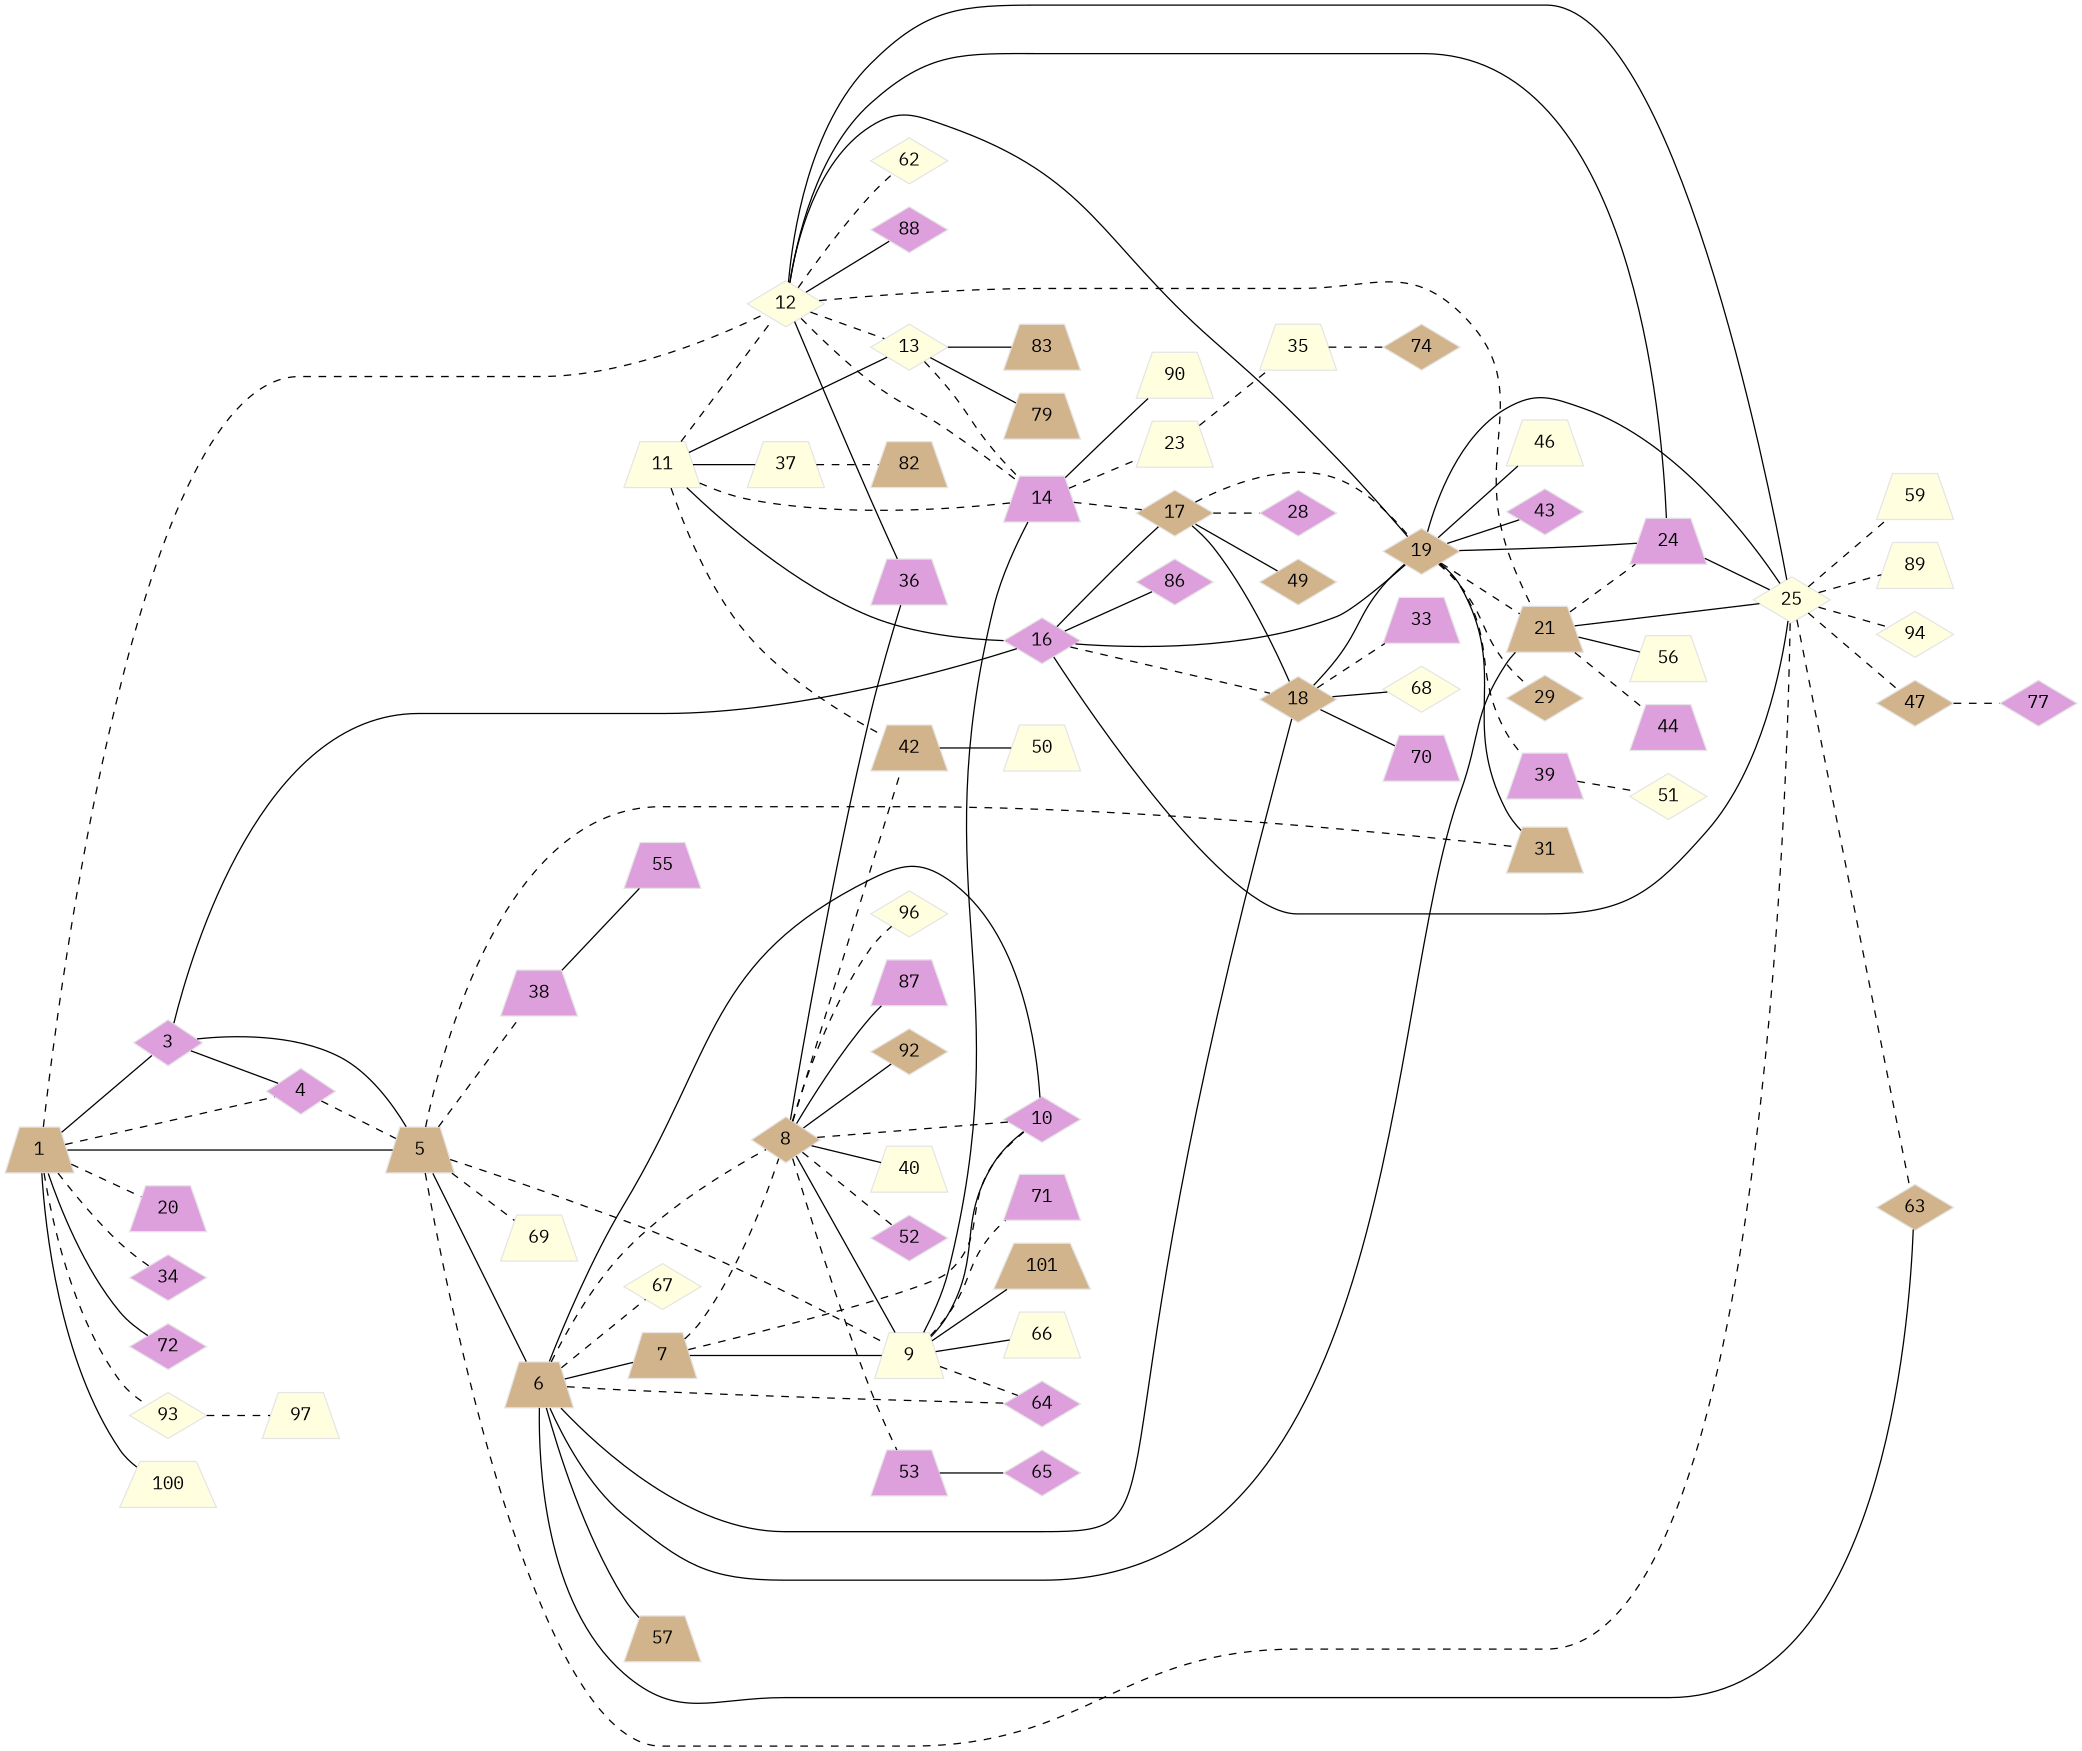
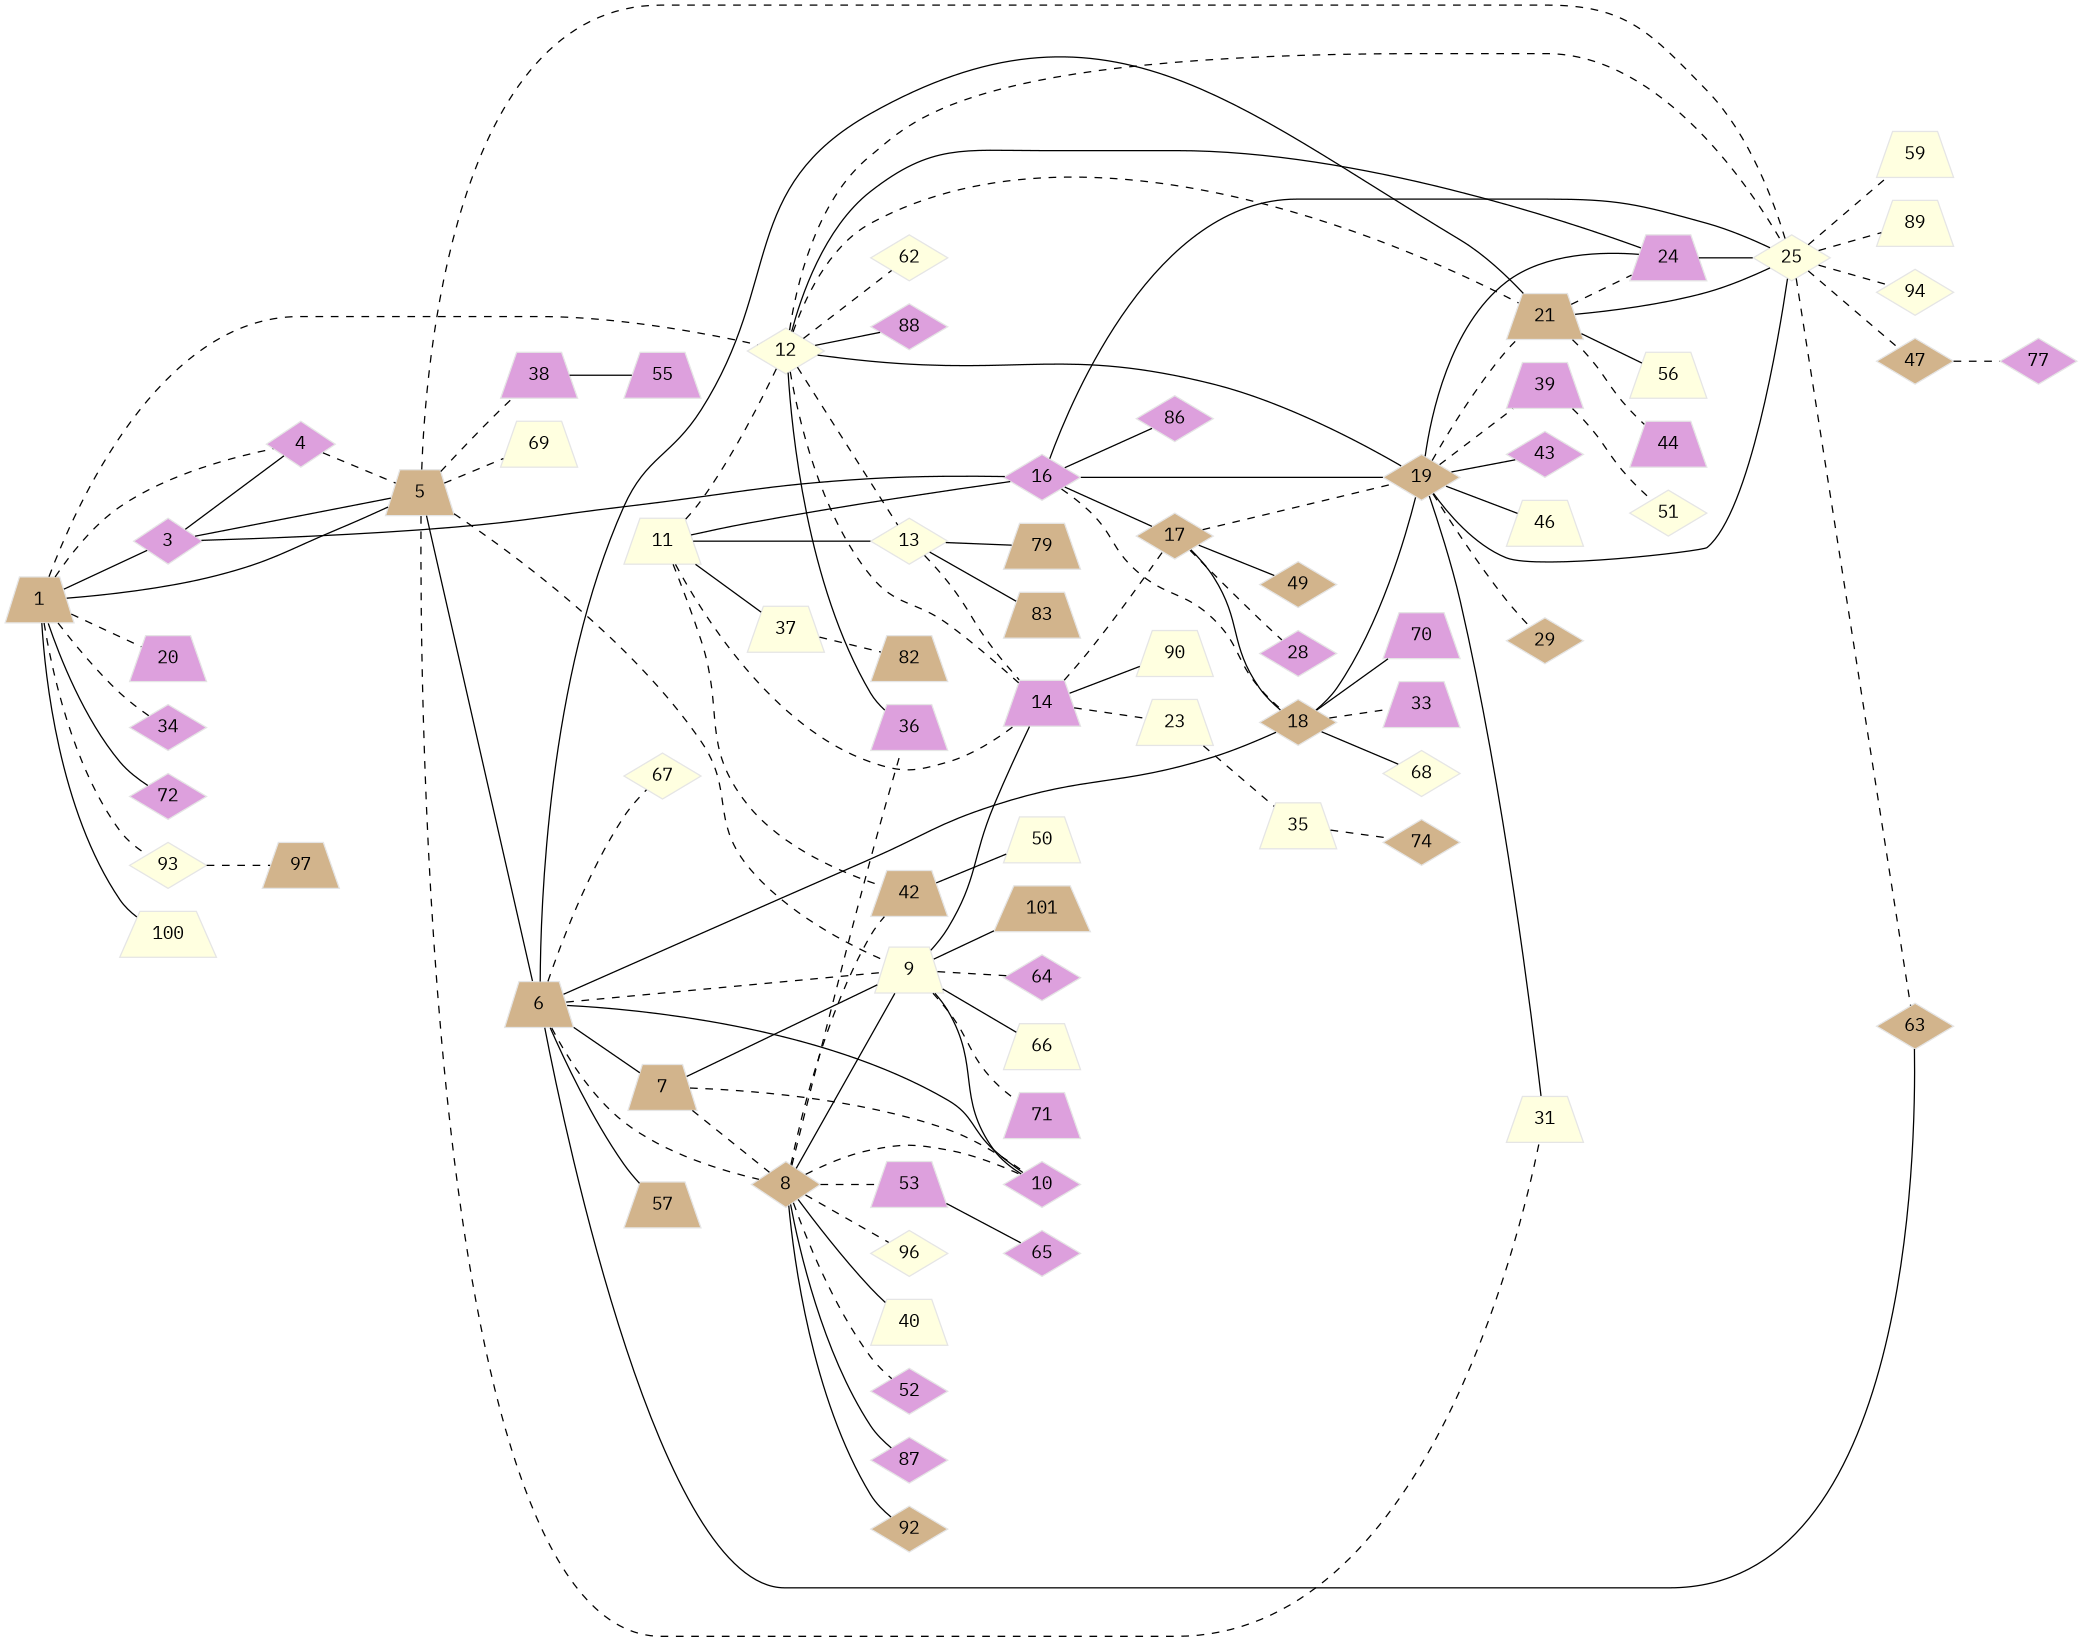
(1403, 5) -> (1257, 57)
(1545, 850) -> (1545, 1119)
(838, 861) -> (844, 958)
(909, 983) -> (909, 1460)
(786, 1397) -> (724, 987)
(301, 1416) -> (301, 865)
